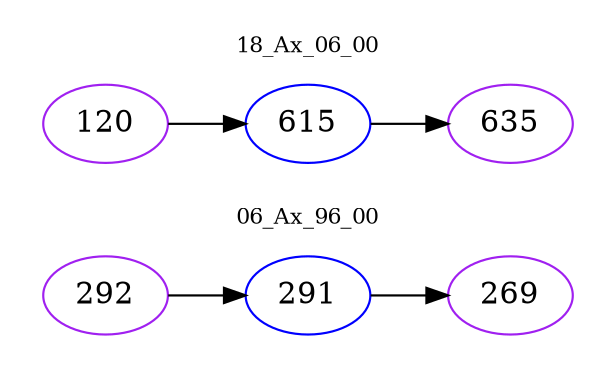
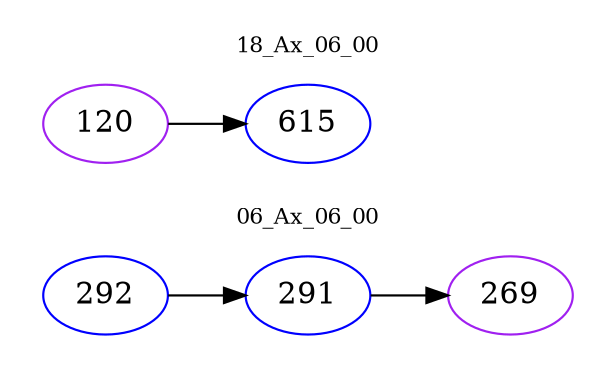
(510, 124) -> none
(308, 218) -> (308, 218)
(106, 295) -> (106, 295)
